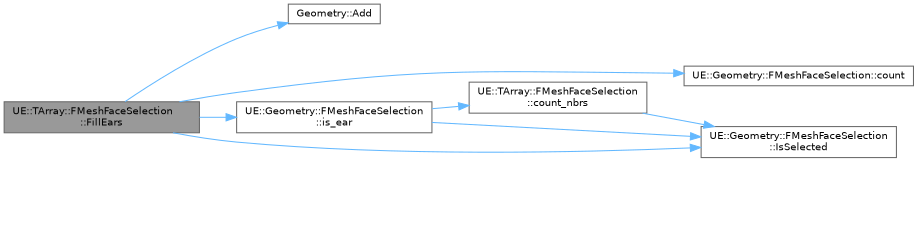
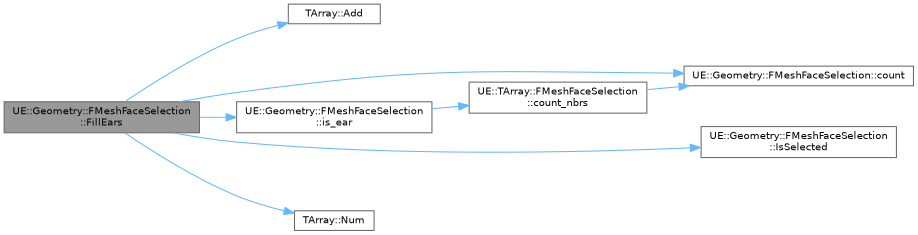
(334, 14) -> (334, 14)
(102, 117) -> (102, 117)
(673, 119) -> (663, 88)
(561, 129) -> none
none -> (334, 221)
